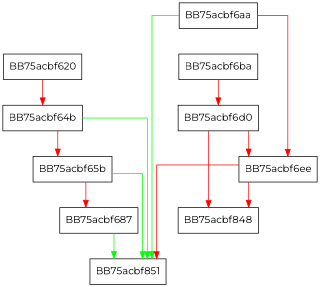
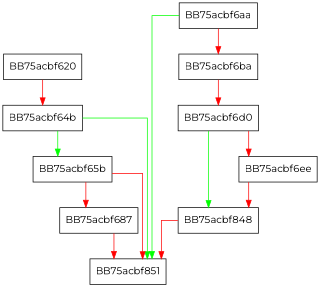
(288, 67) -> (218, 38)
(58, 140) -> (58, 140)
(209, 161) -> (209, 166)
(157, 167) -> (161, 228)
(143, 197) -> (143, 197)
(114, 242) -> (114, 242)
